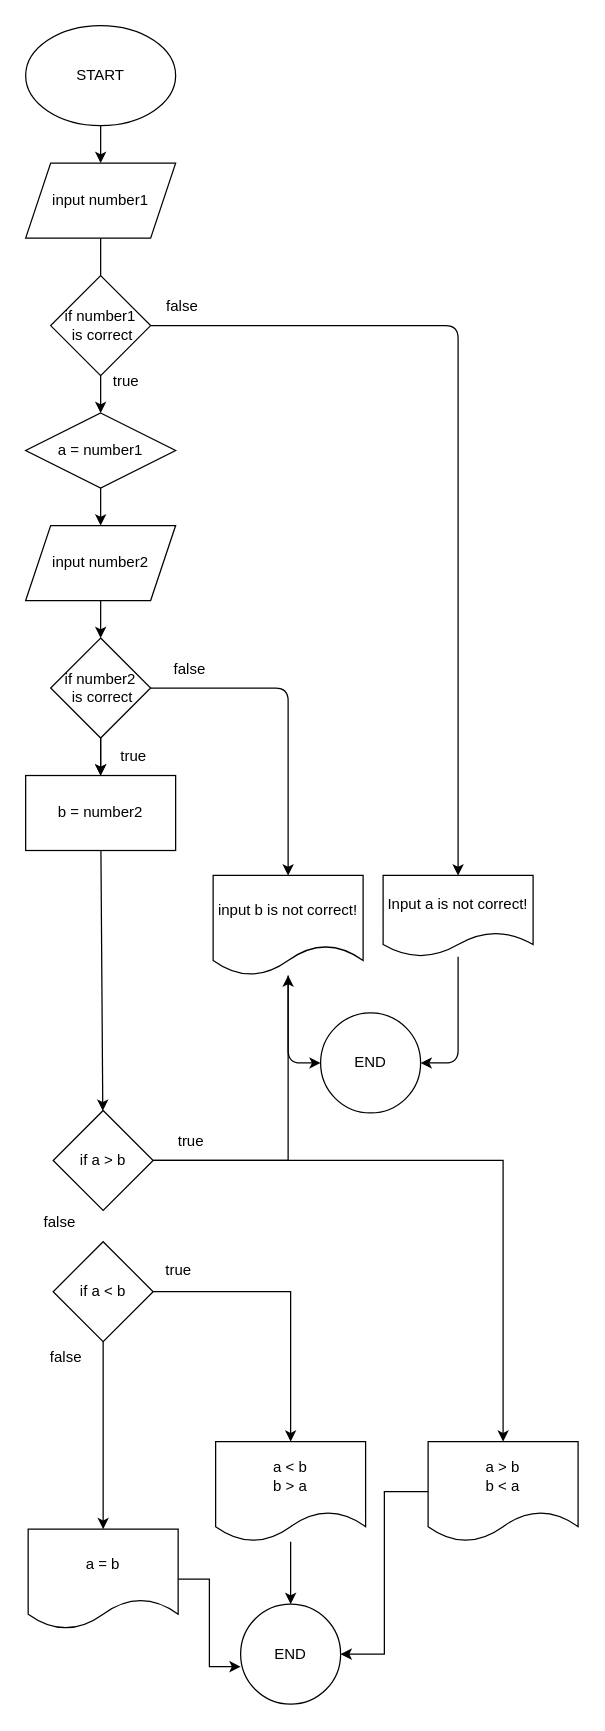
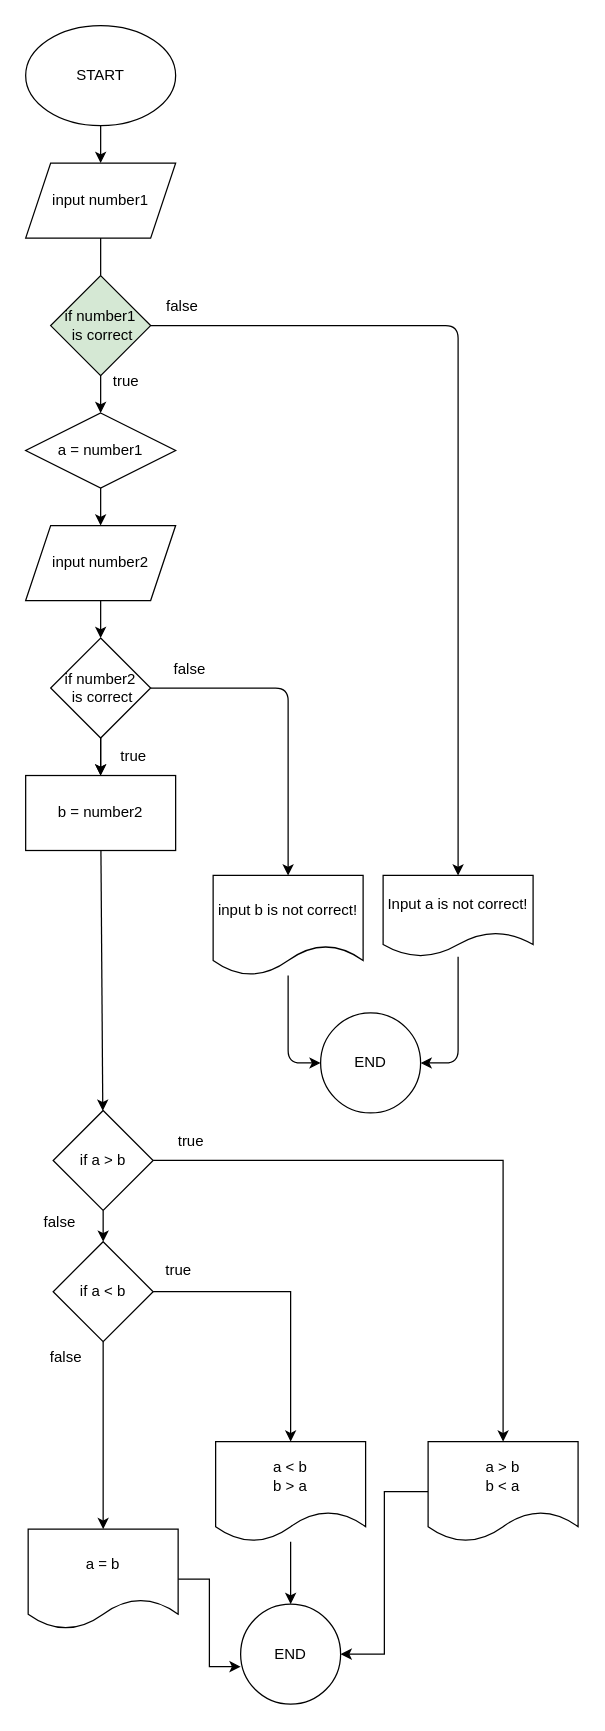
(101, 326) -> (101, 326)
(288, 1109) -> (103, 1230)
